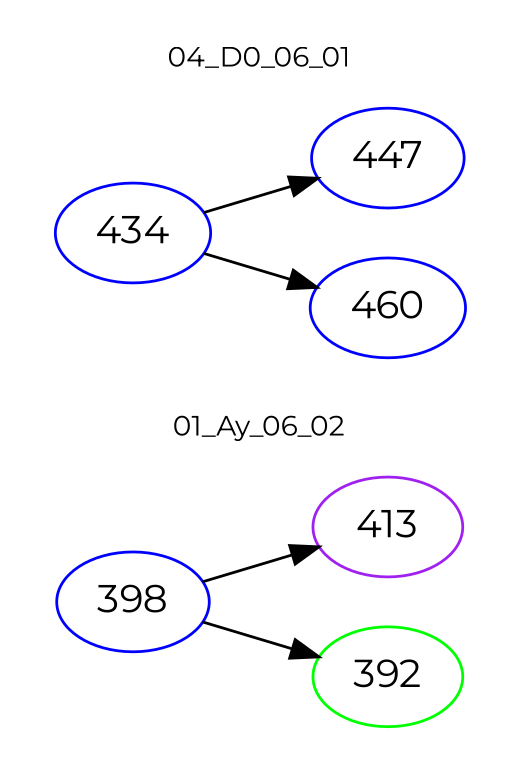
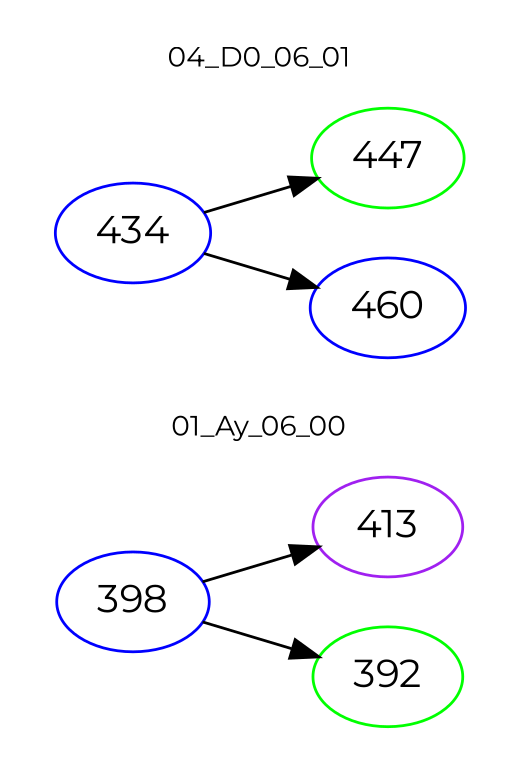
(388, 158) -> (388, 158)
(260, 429) -> (260, 429)
